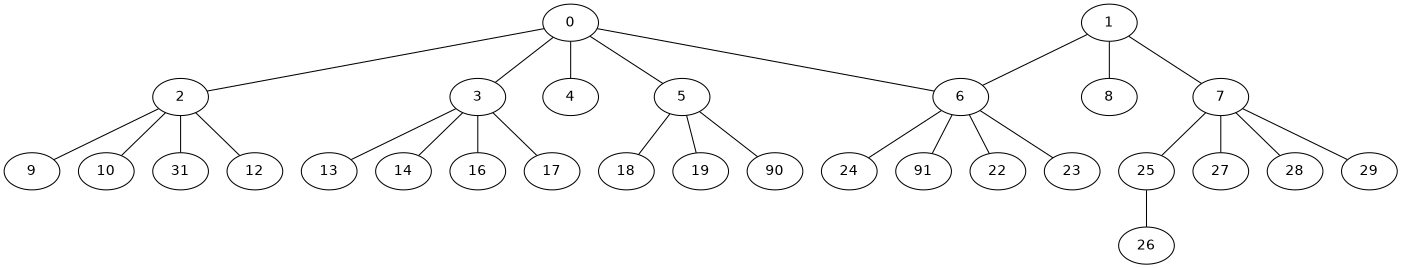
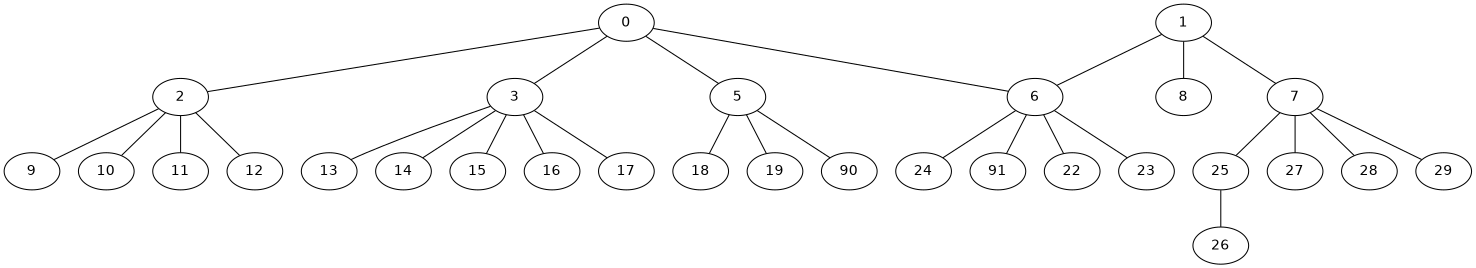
(571, 97) -> none
(181, 171) -> (181, 171)
none -> (478, 171)
